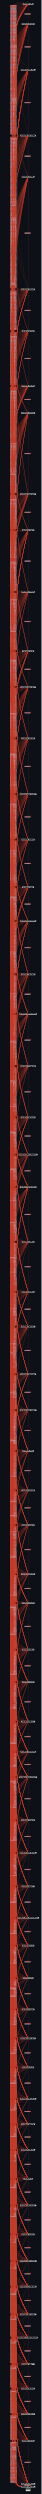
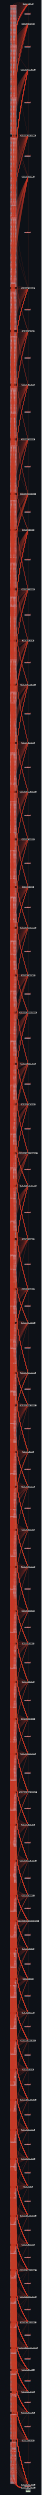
(13, 1258) -> none
